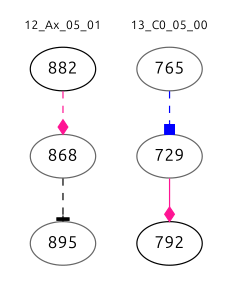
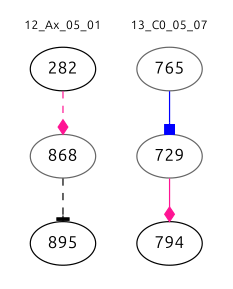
(170, 26) -> (170, 26)
(63, 69) -> (63, 69)
(170, 107) -> (170, 107)
(63, 243) -> (63, 243)
(170, 243) -> (170, 243)
